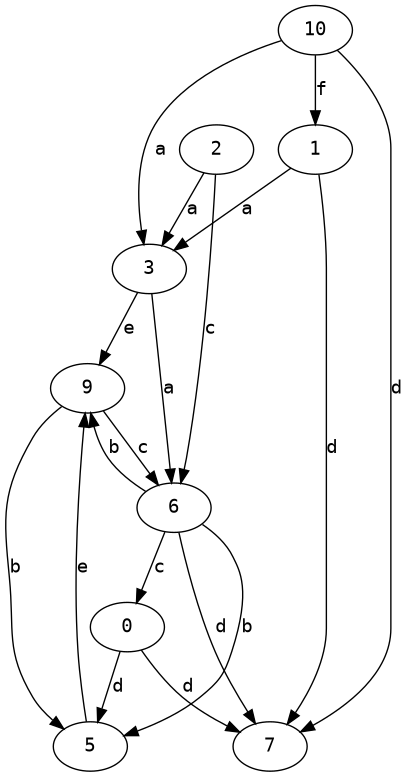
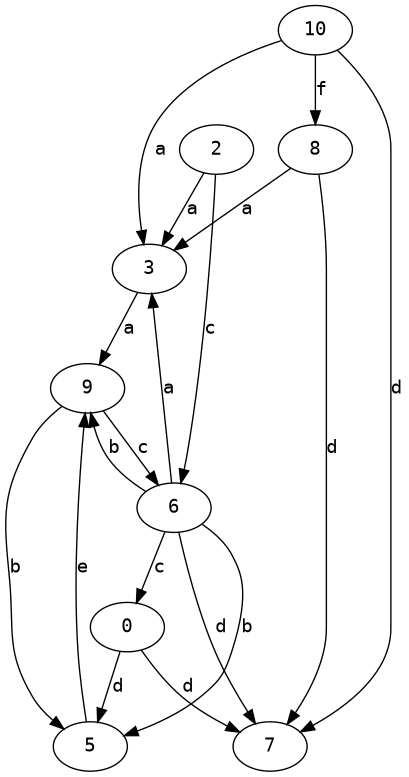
(315, 150) -> (315, 150)
(129, 329) -> (129, 329)
(161, 381) -> (162, 395)
